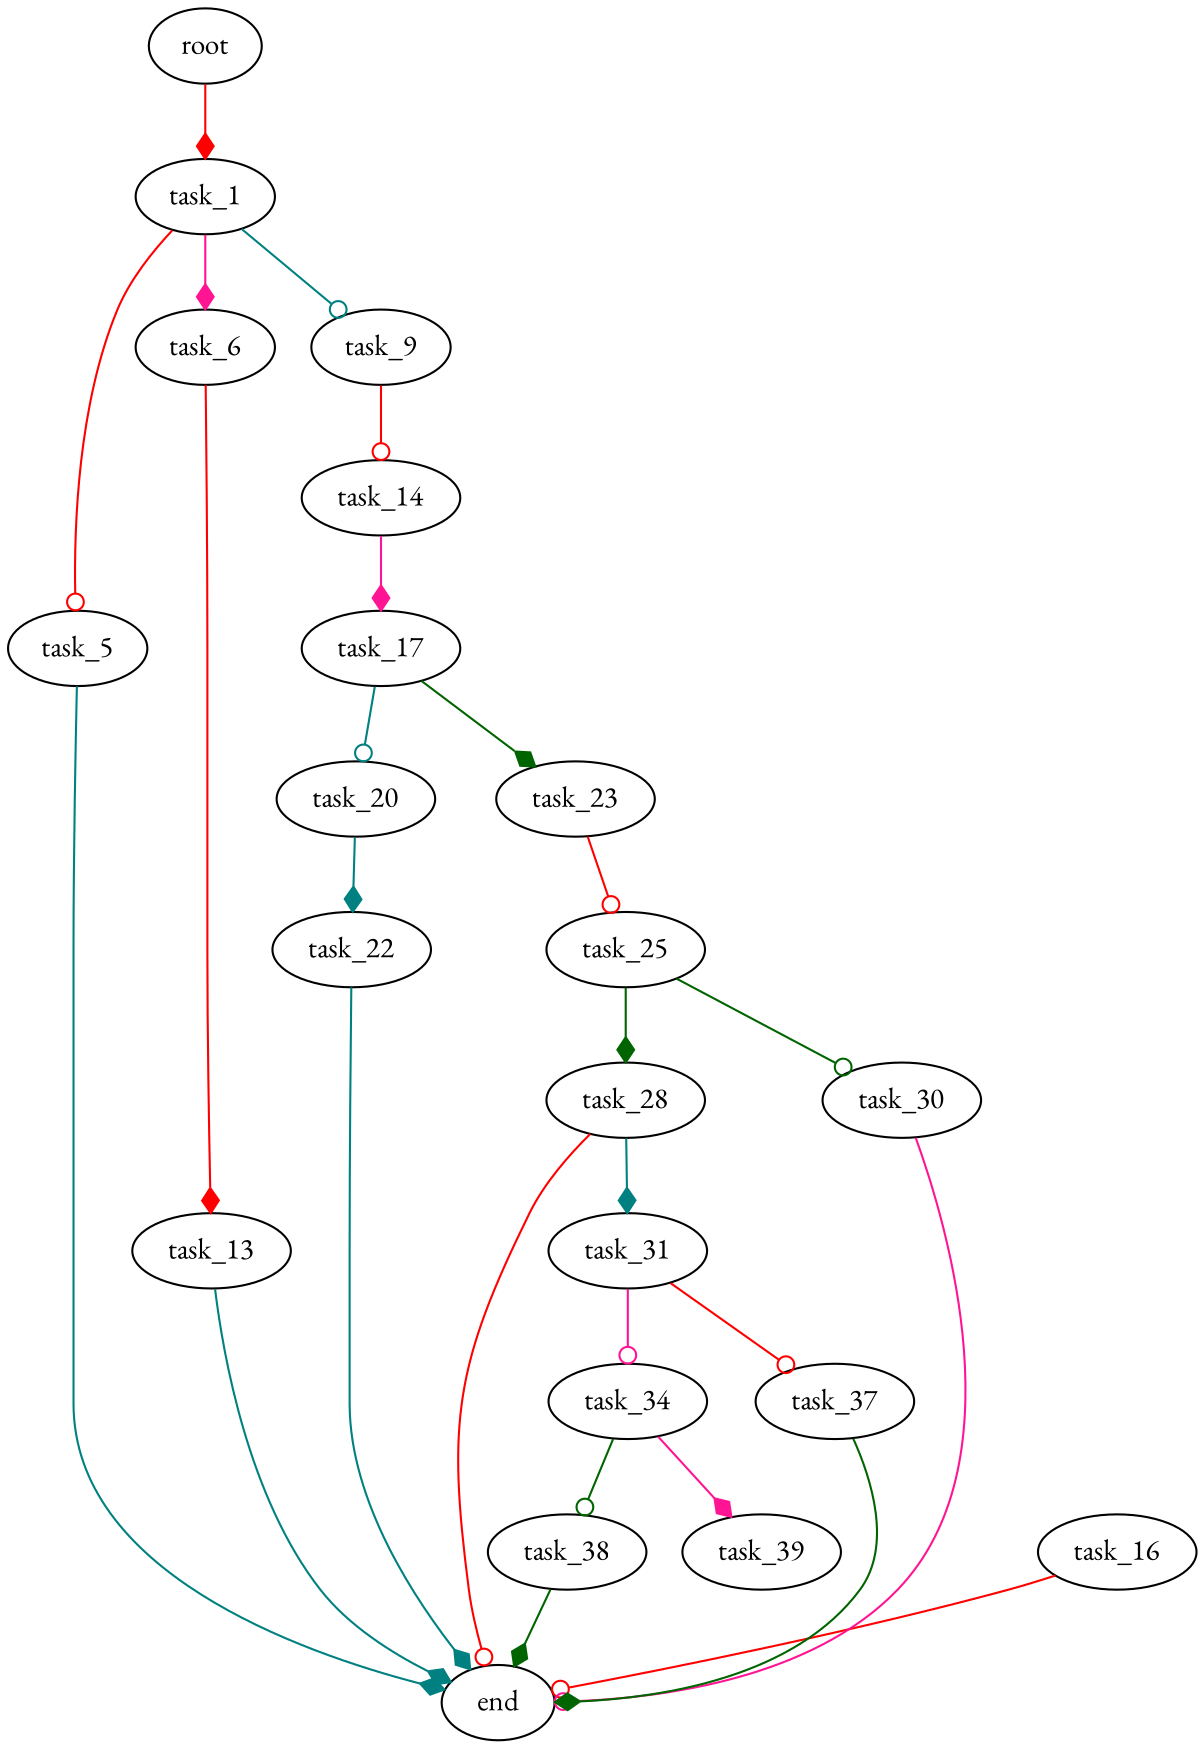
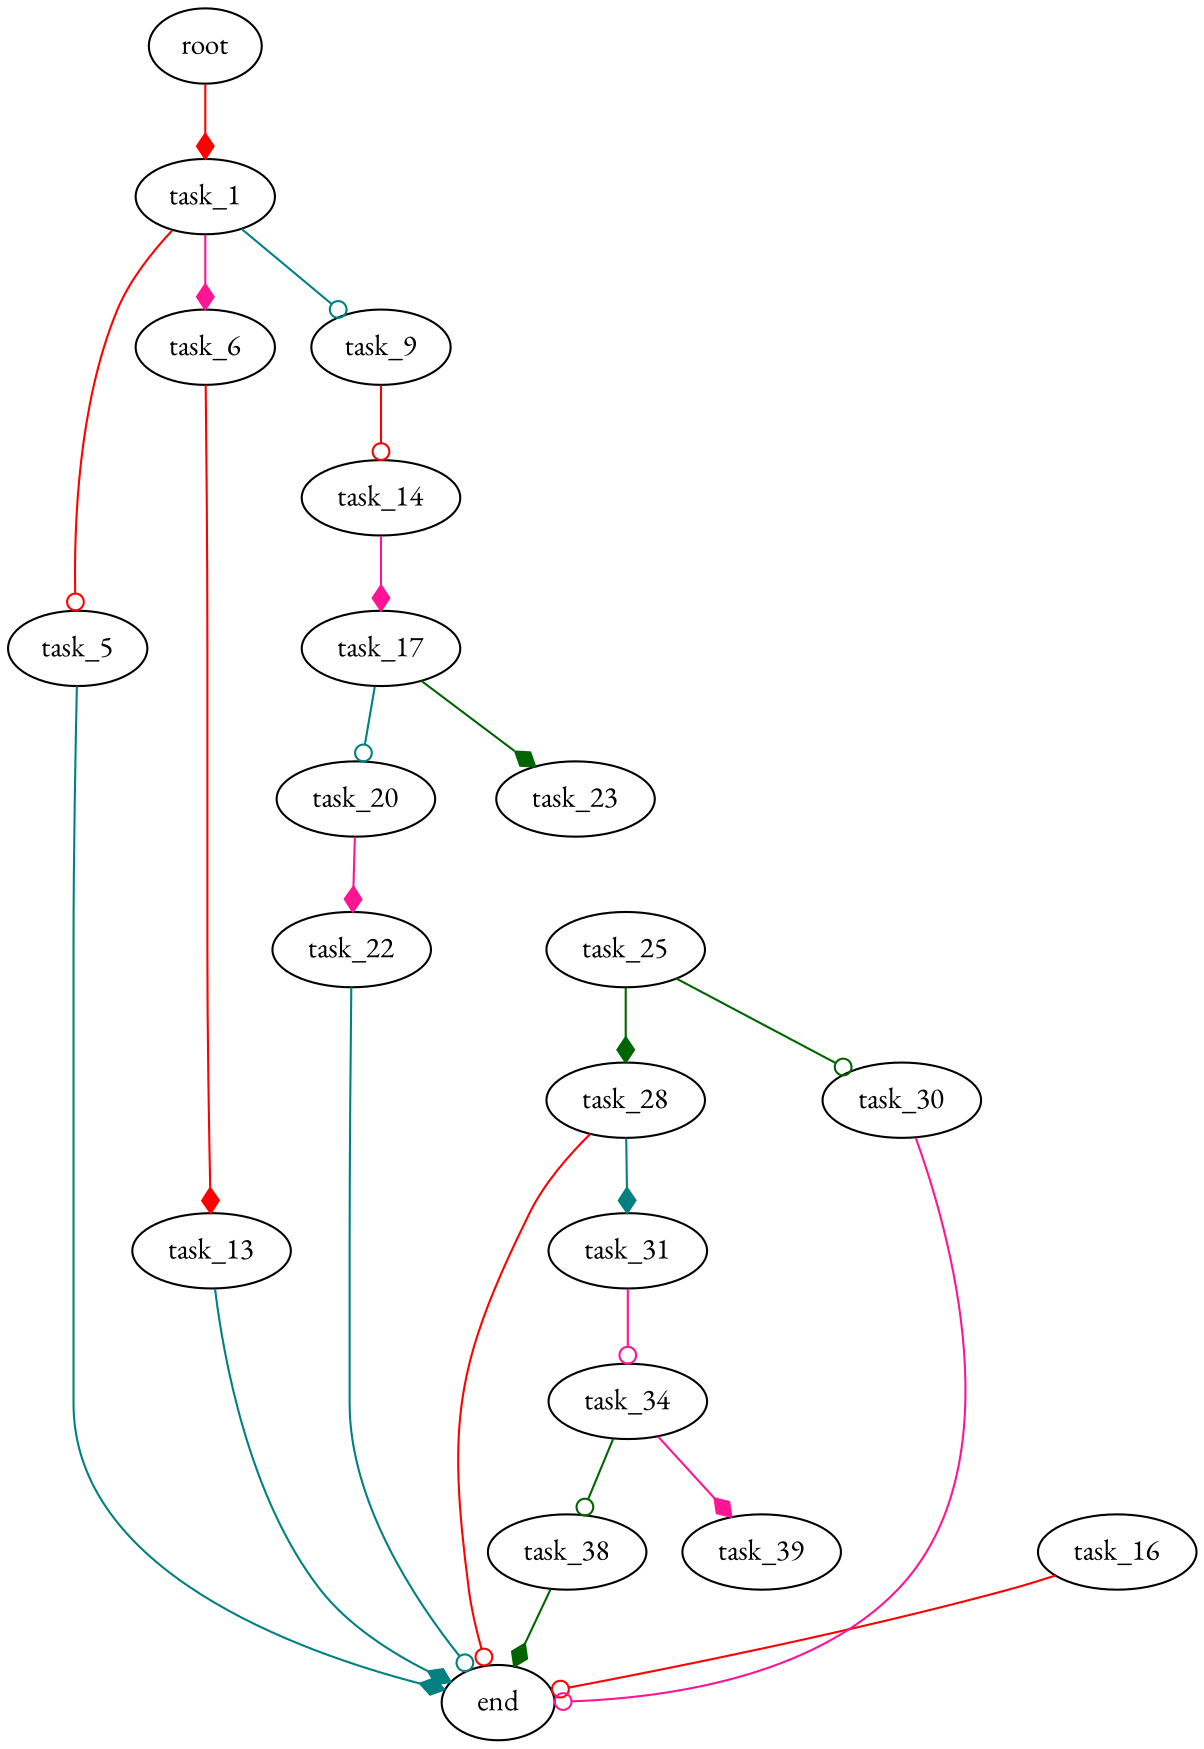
(354, 862) -> (354, 862)
(598, 867) -> none
(350, 1336) -> (350, 1336)
(835, 1401) -> none
